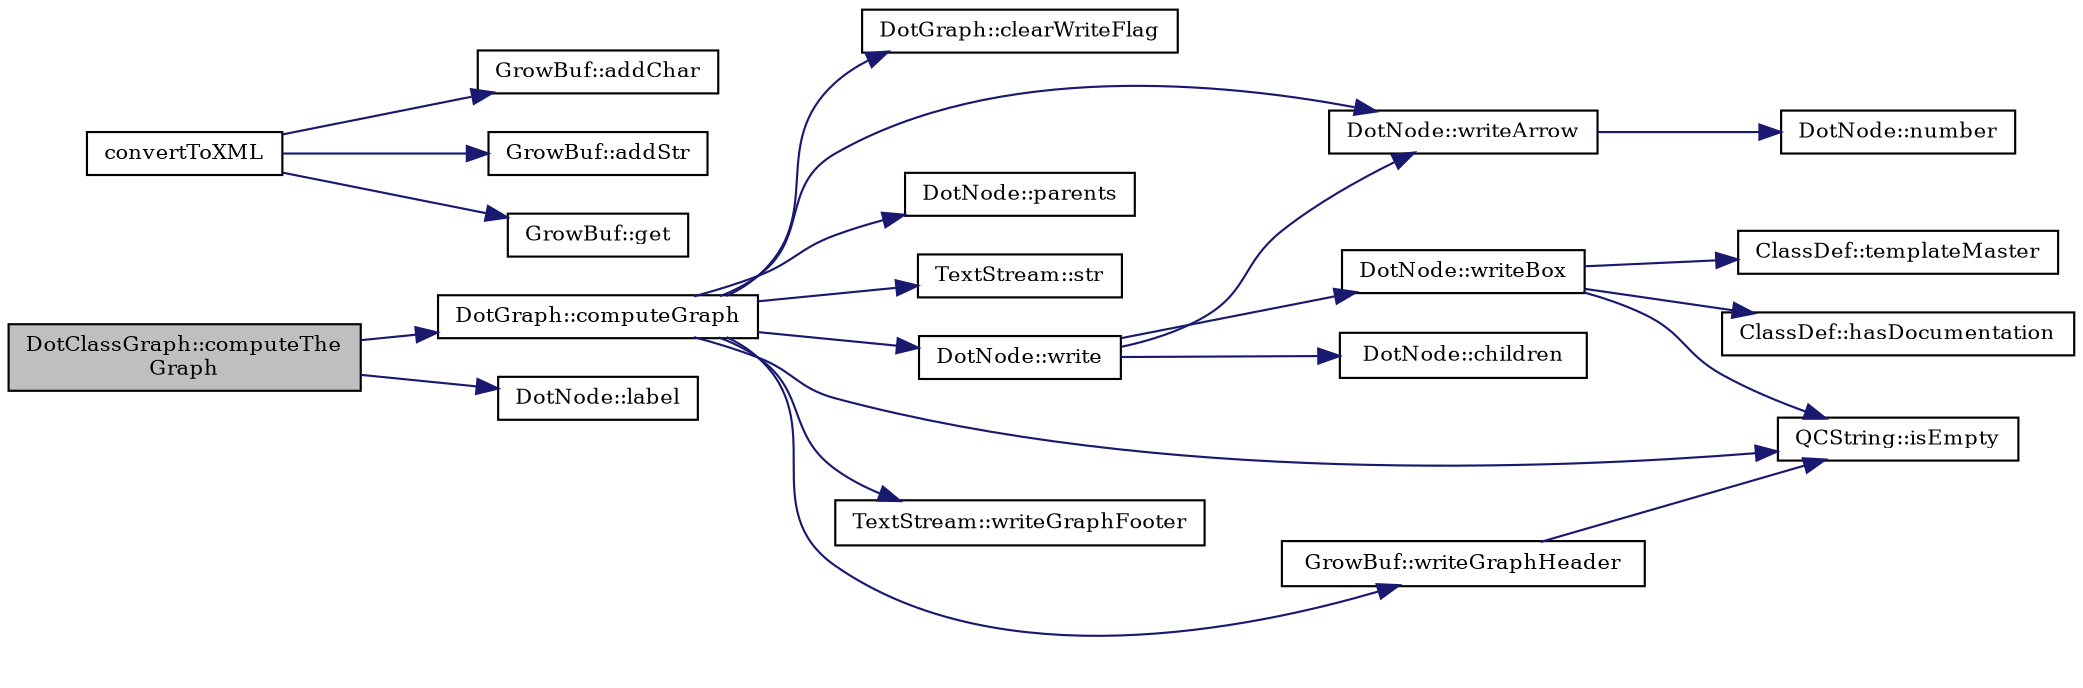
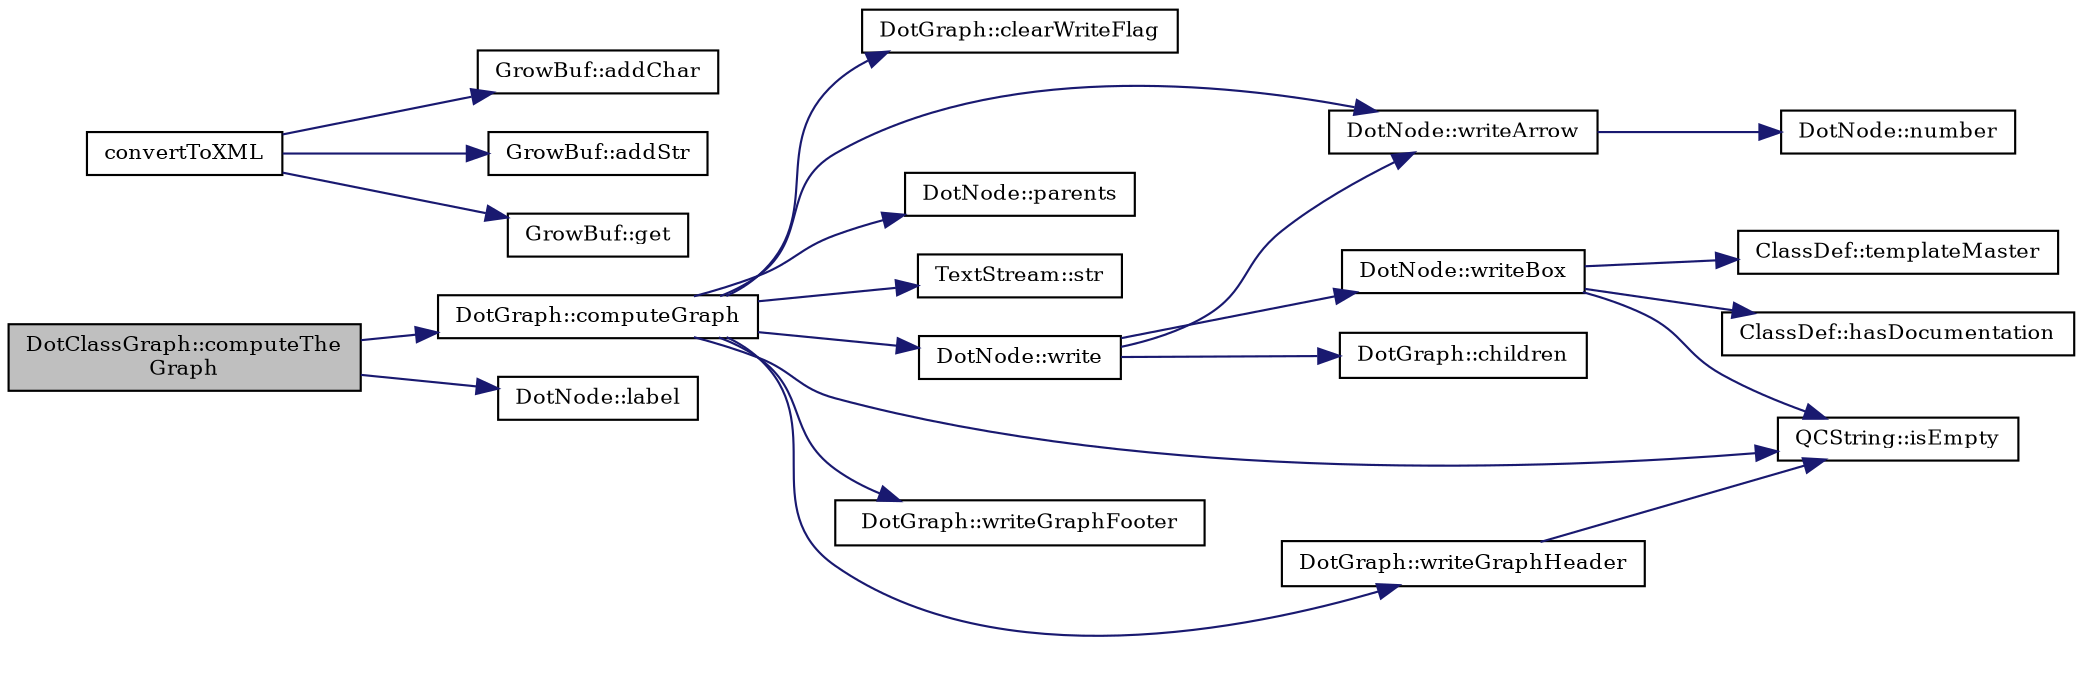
(1463, 355) -> (1463, 355)
(1020, 523) -> (1020, 523)
(1463, 564) -> (1463, 564)
